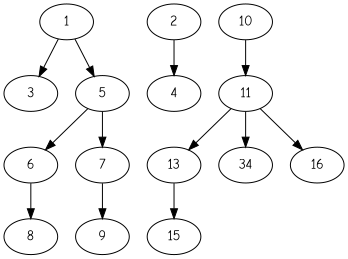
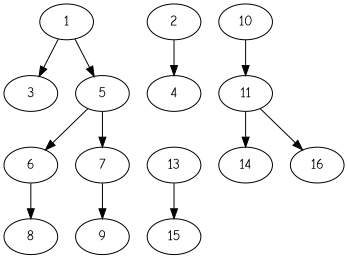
(214, 126) -> none
(246, 165) -> (246, 165)
